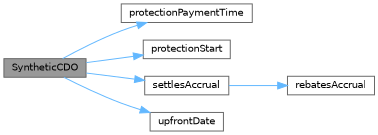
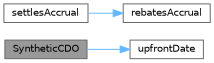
(187, 13) -> none
(187, 49) -> none
(110, 76) -> none
